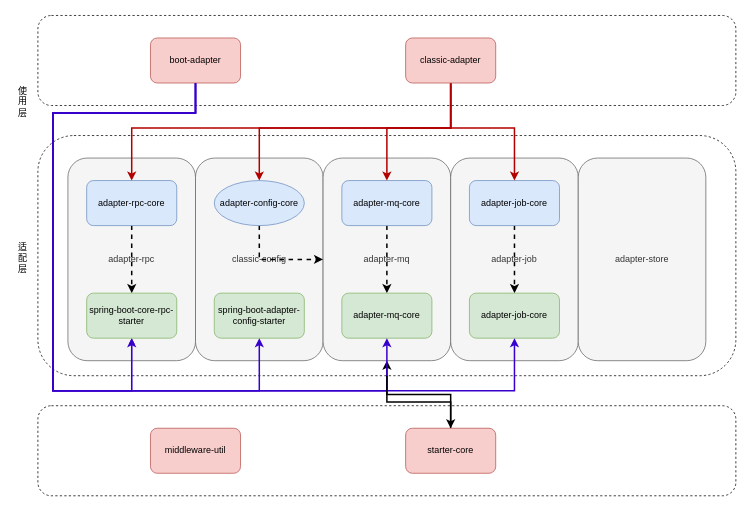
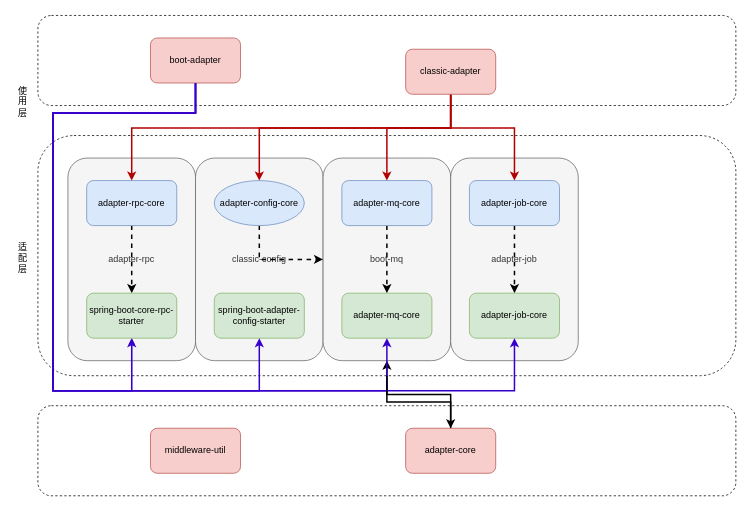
(450, 60) -> (450, 72)
(387, 259) -> (387, 259)
(642, 259) -> none
(450, 450) -> (450, 450)
